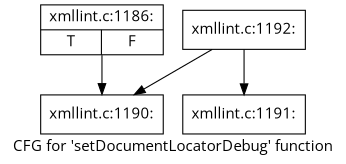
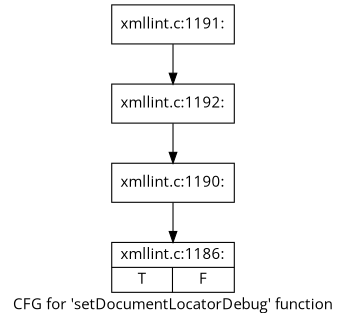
(244, 67) -> (173, 59)
(102, 69) -> (173, 217)
